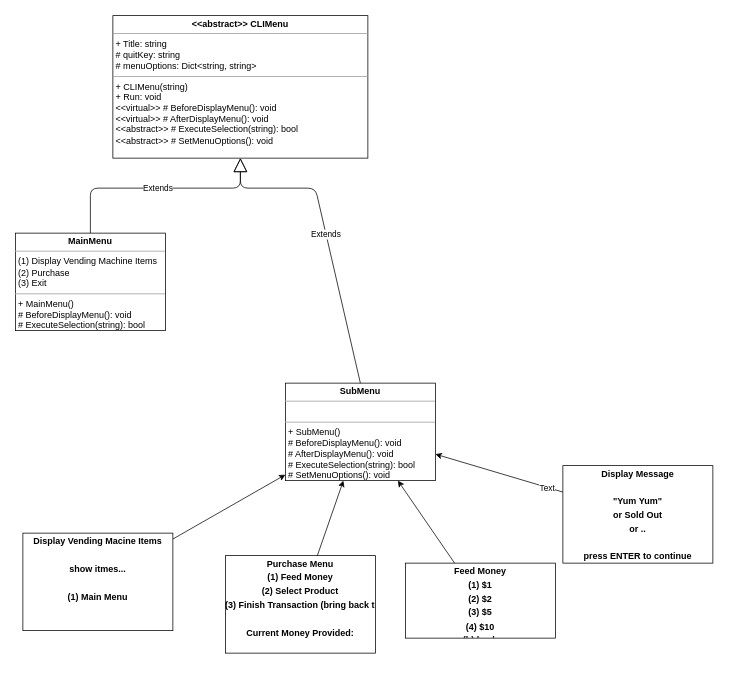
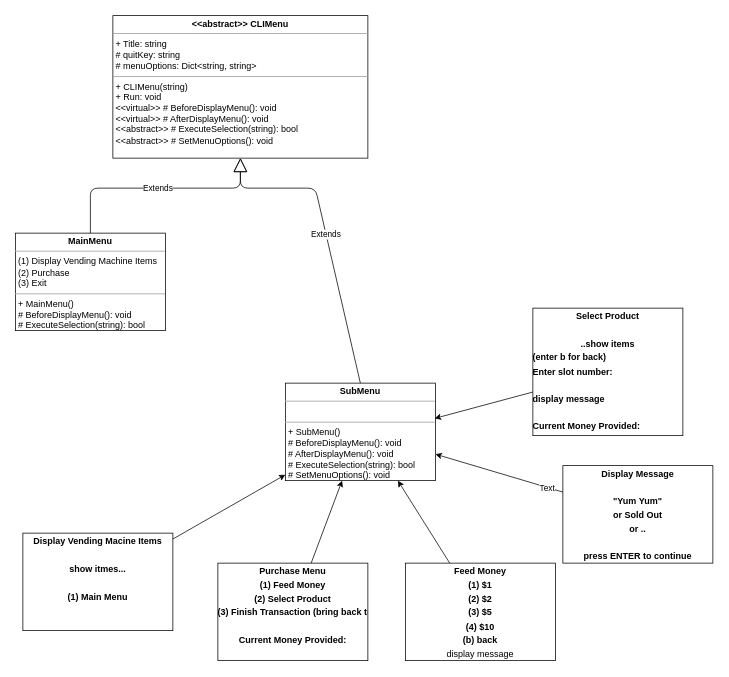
none -> (608, 372)
none -> (486, 404)
(480, 600) -> (480, 612)
(300, 604) -> (293, 612)
